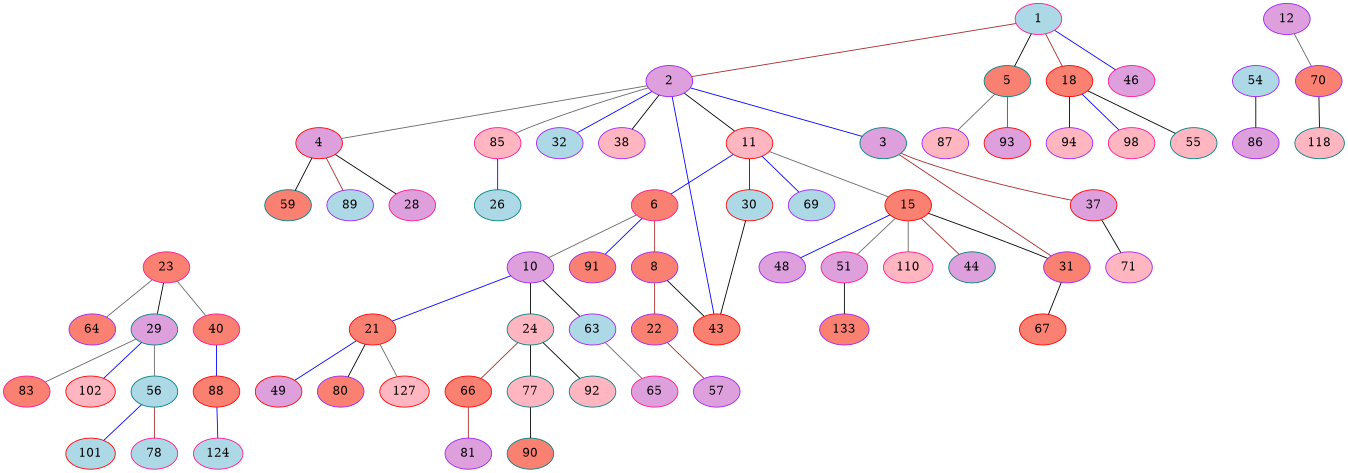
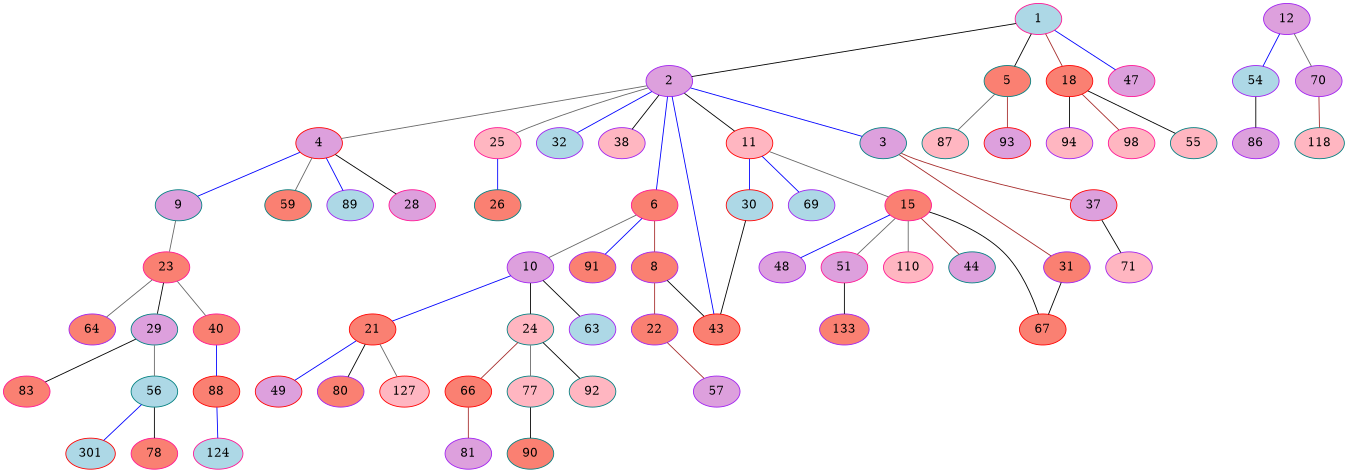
(854, 50) -> (854, 50)
none -> (1271, 50)
(1132, 81) -> (1132, 81)
(1319, 81) -> (1319, 81)
(1100, 112) -> (1100, 112)
(1319, 112) -> (1319, 112)
(498, 143) -> (498, 143)
(945, 143) -> (945, 143)
(304, 174) -> (304, 174)
(335, 174) -> (335, 174)
(702, 174) -> (662, 143)
none -> (179, 205)
(498, 205) -> (498, 205)
(908, 205) -> (908, 205)
(988, 235) -> (998, 248)
(91, 361) -> (91, 361)
(530, 361) -> (530, 361)
(91, 392) -> none
(655, 392) -> none
(154, 423) -> (154, 423)
(91, 454) -> (91, 454)
(154, 454) -> (154, 454)
